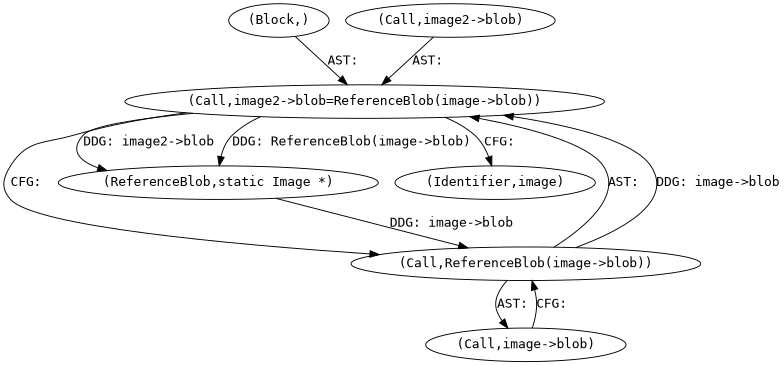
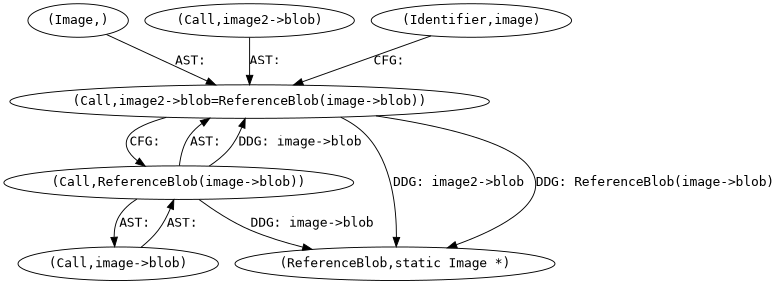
(279, 21) -> (78, 21)
(471, 132) -> (367, 59)
(367, 222) -> (248, 229)
(556, 304) -> (186, 223)
